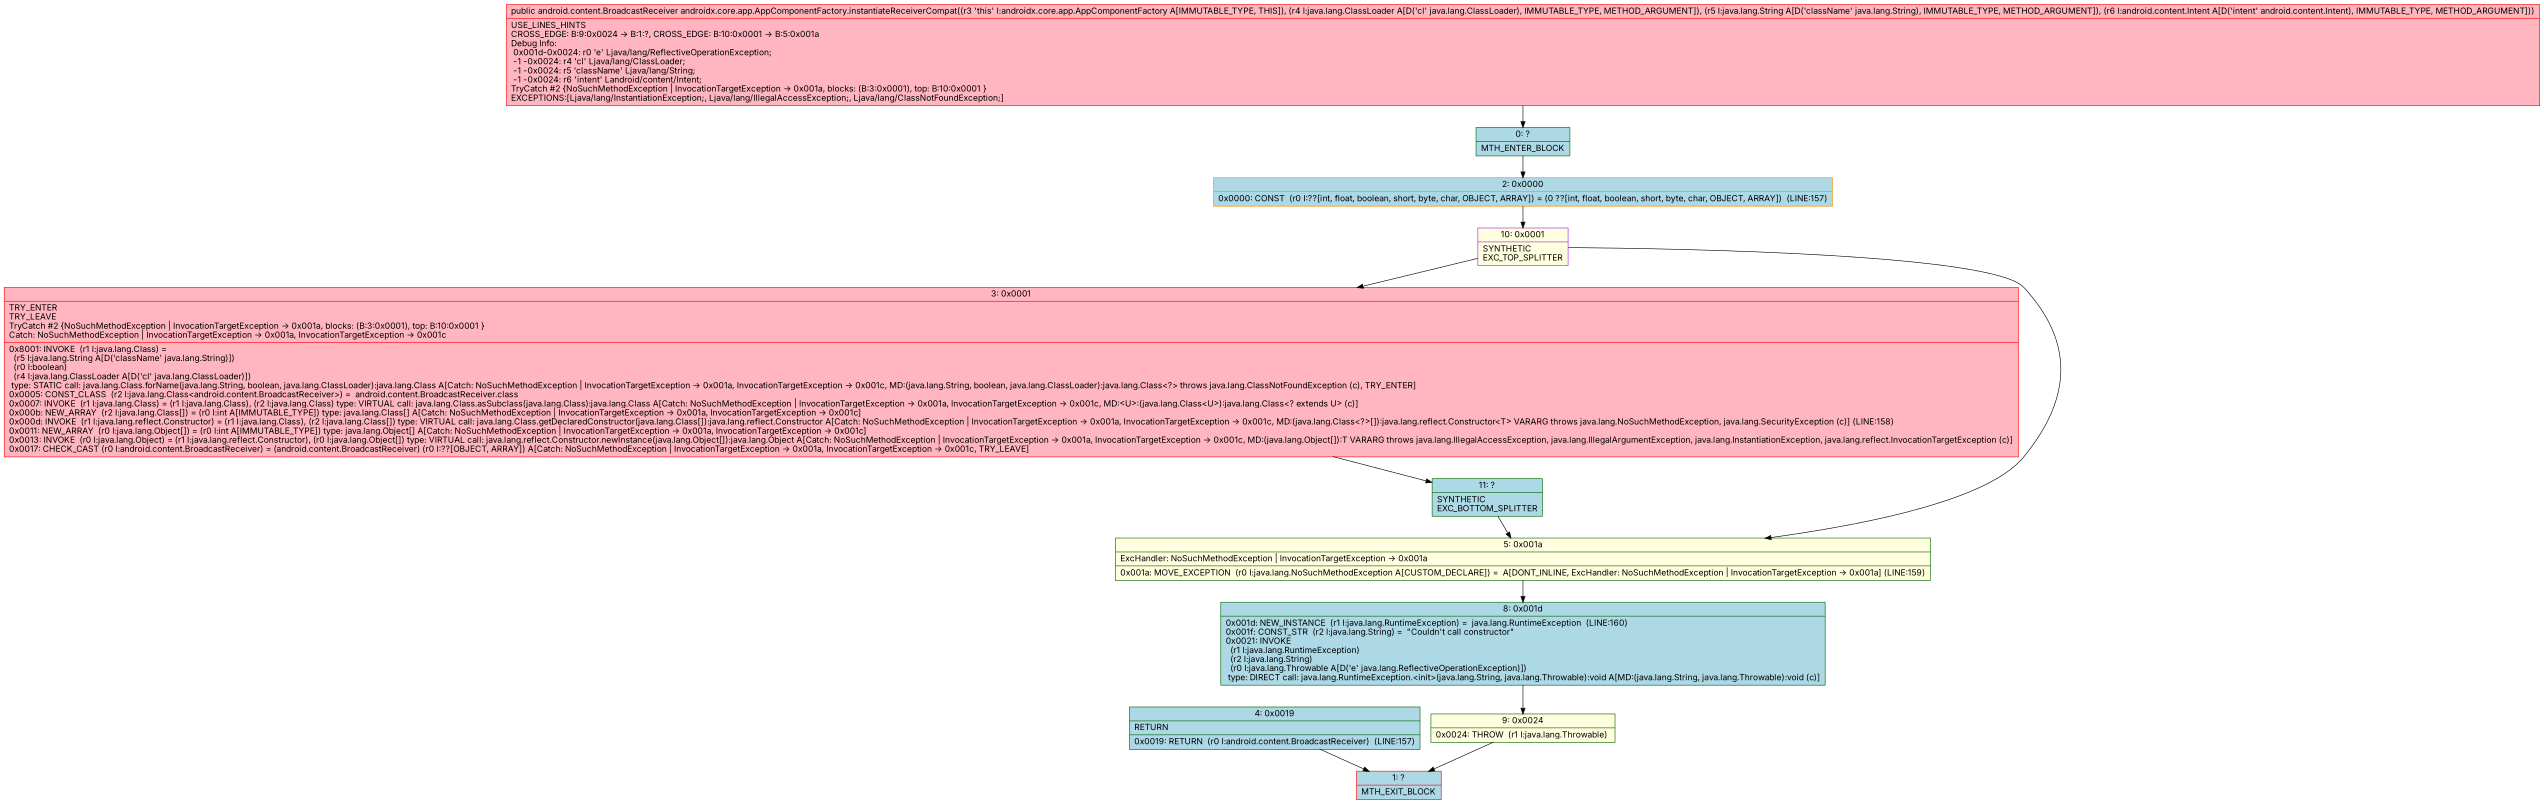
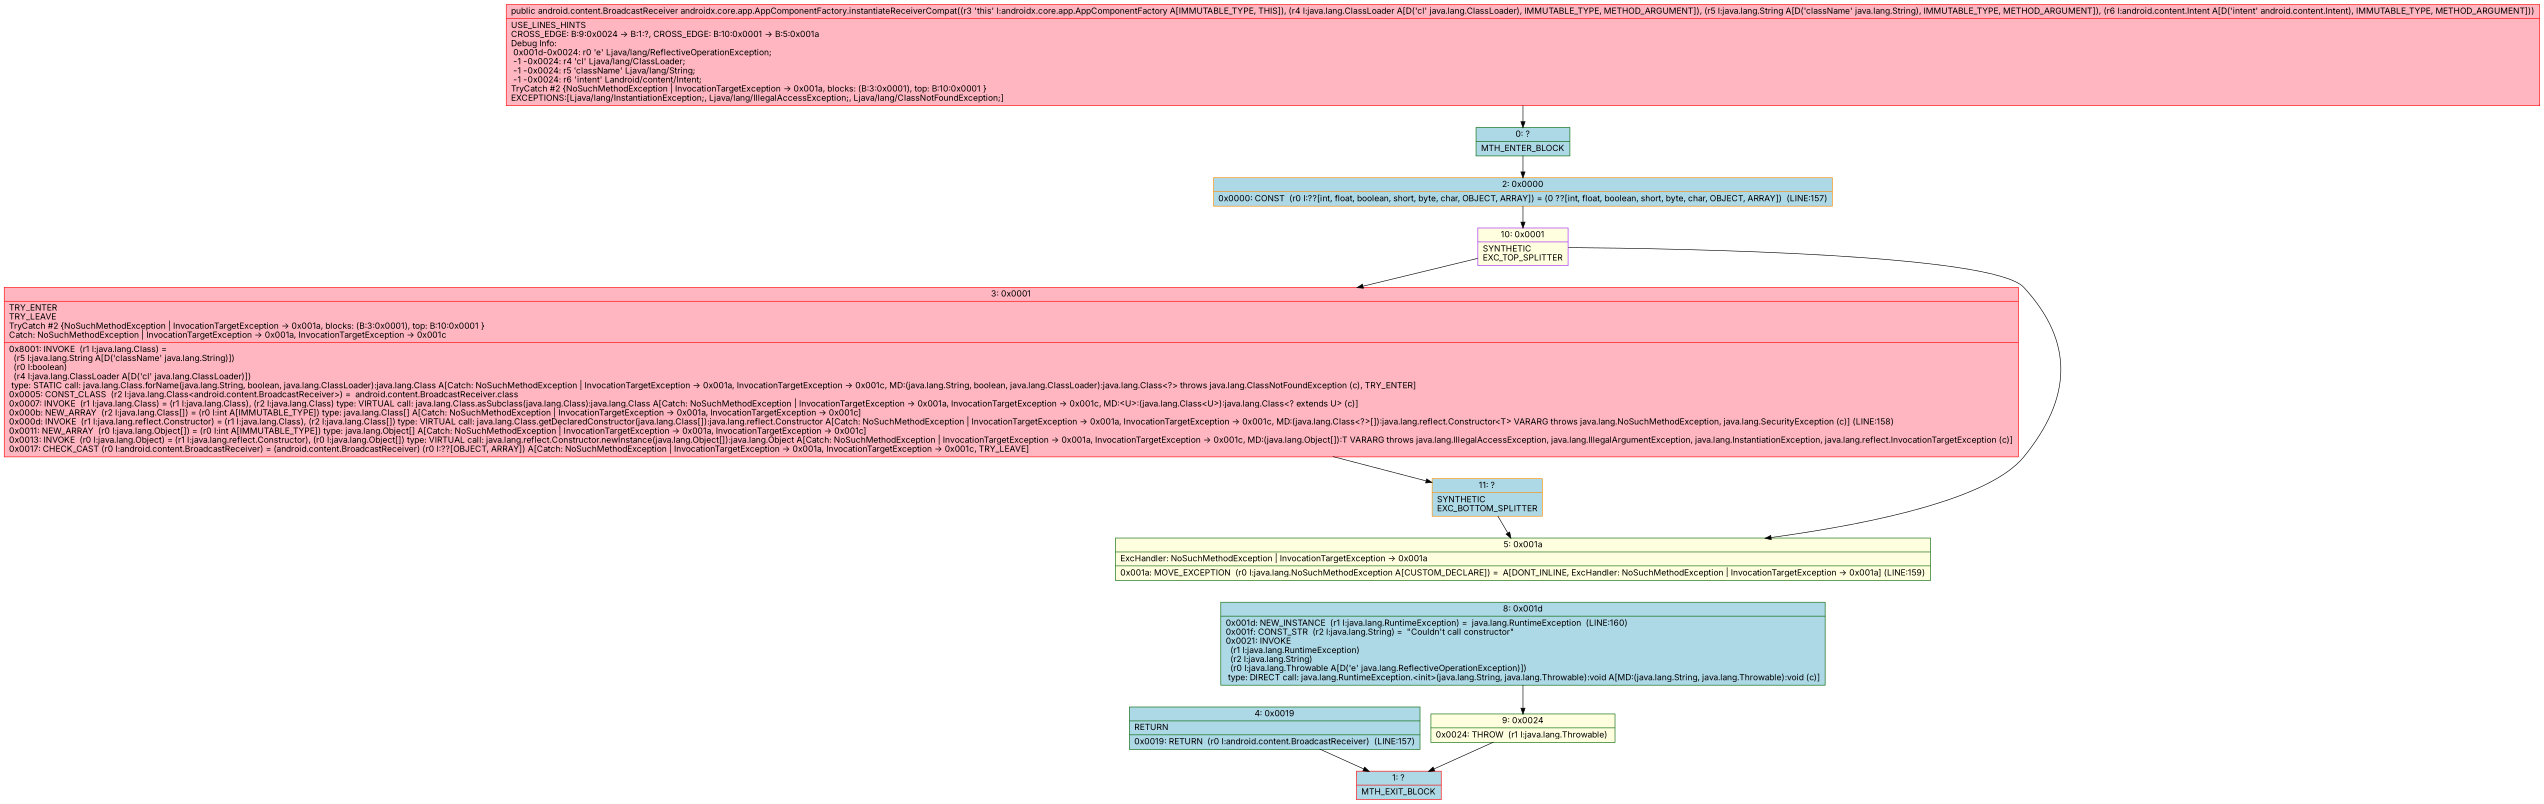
(1487, 497) -> (1487, 497)
(1523, 588) -> none
